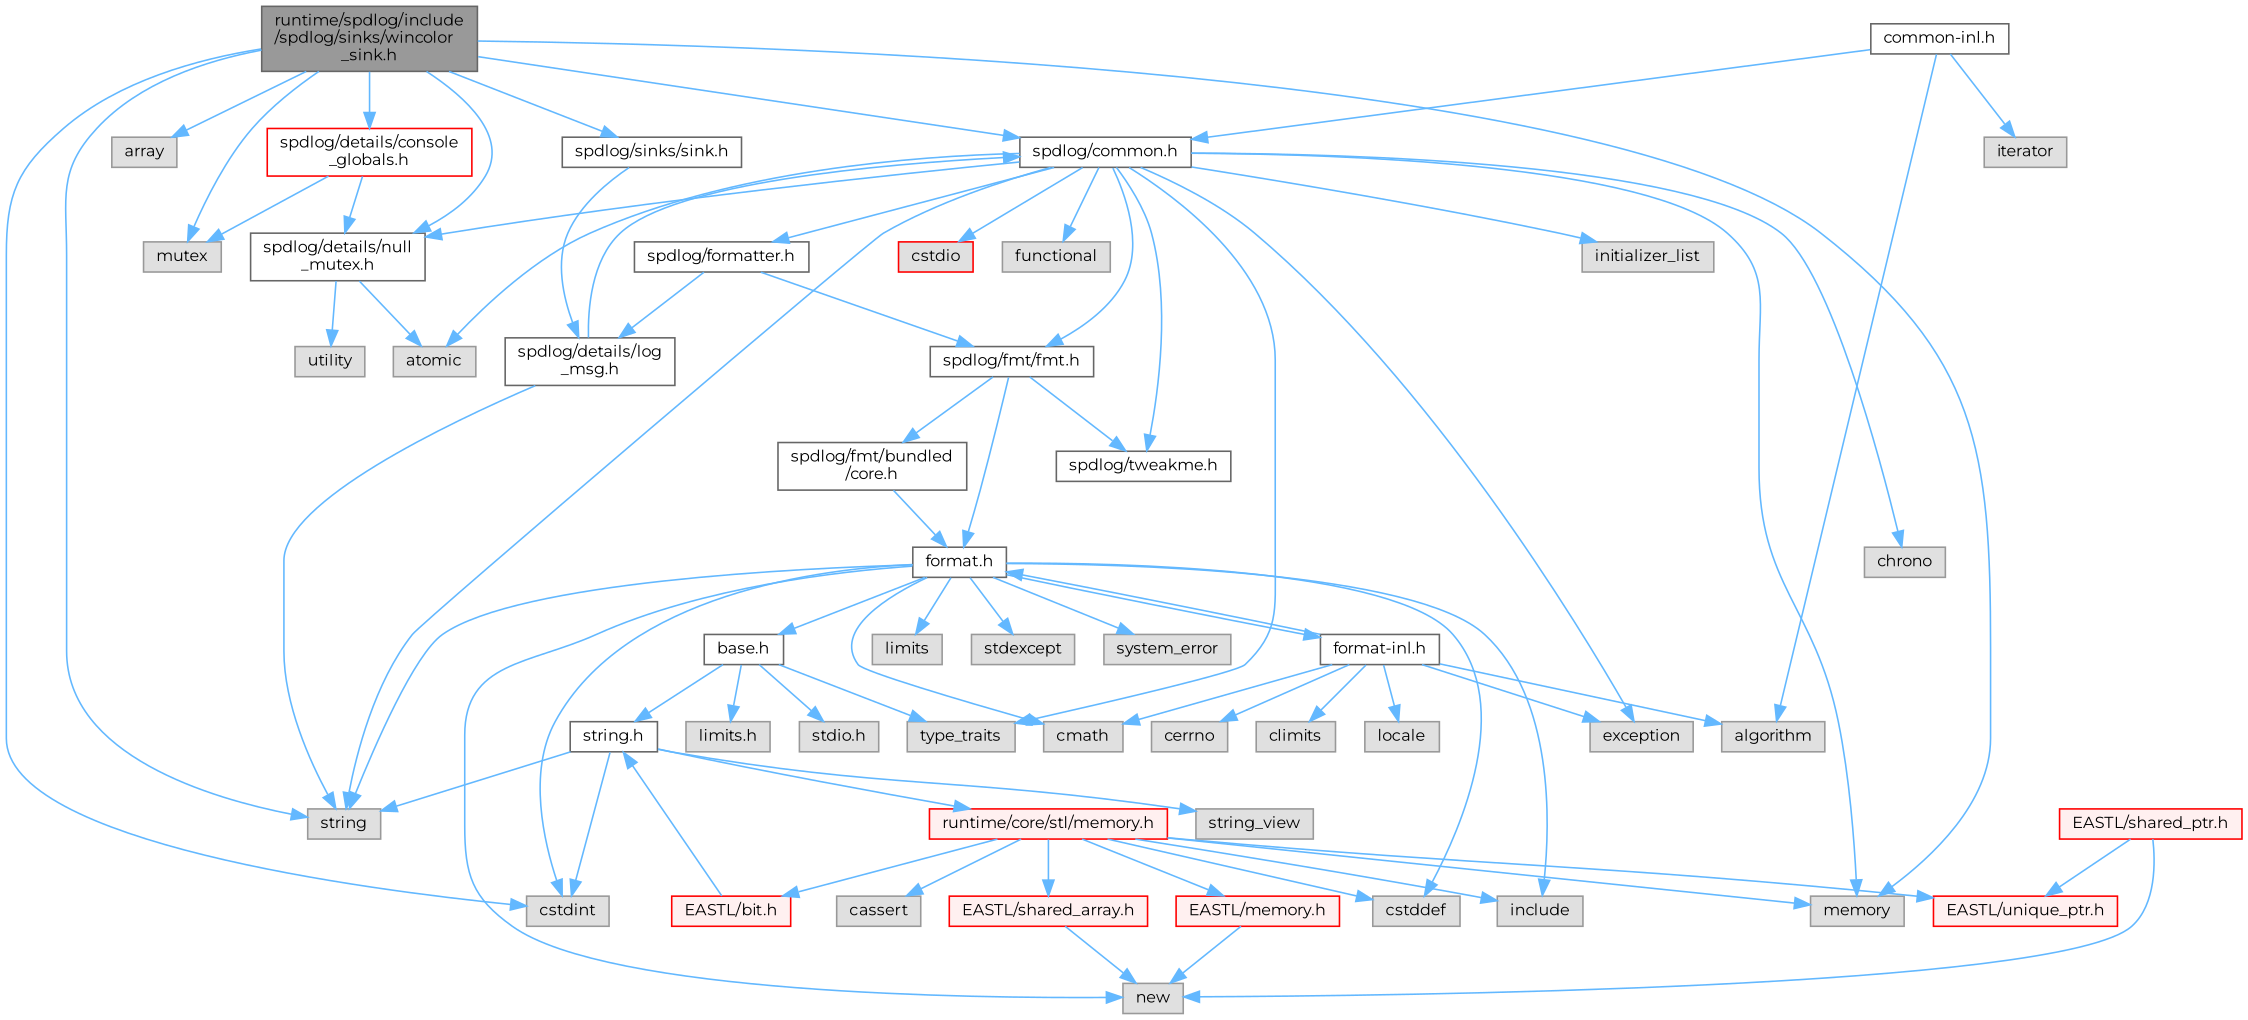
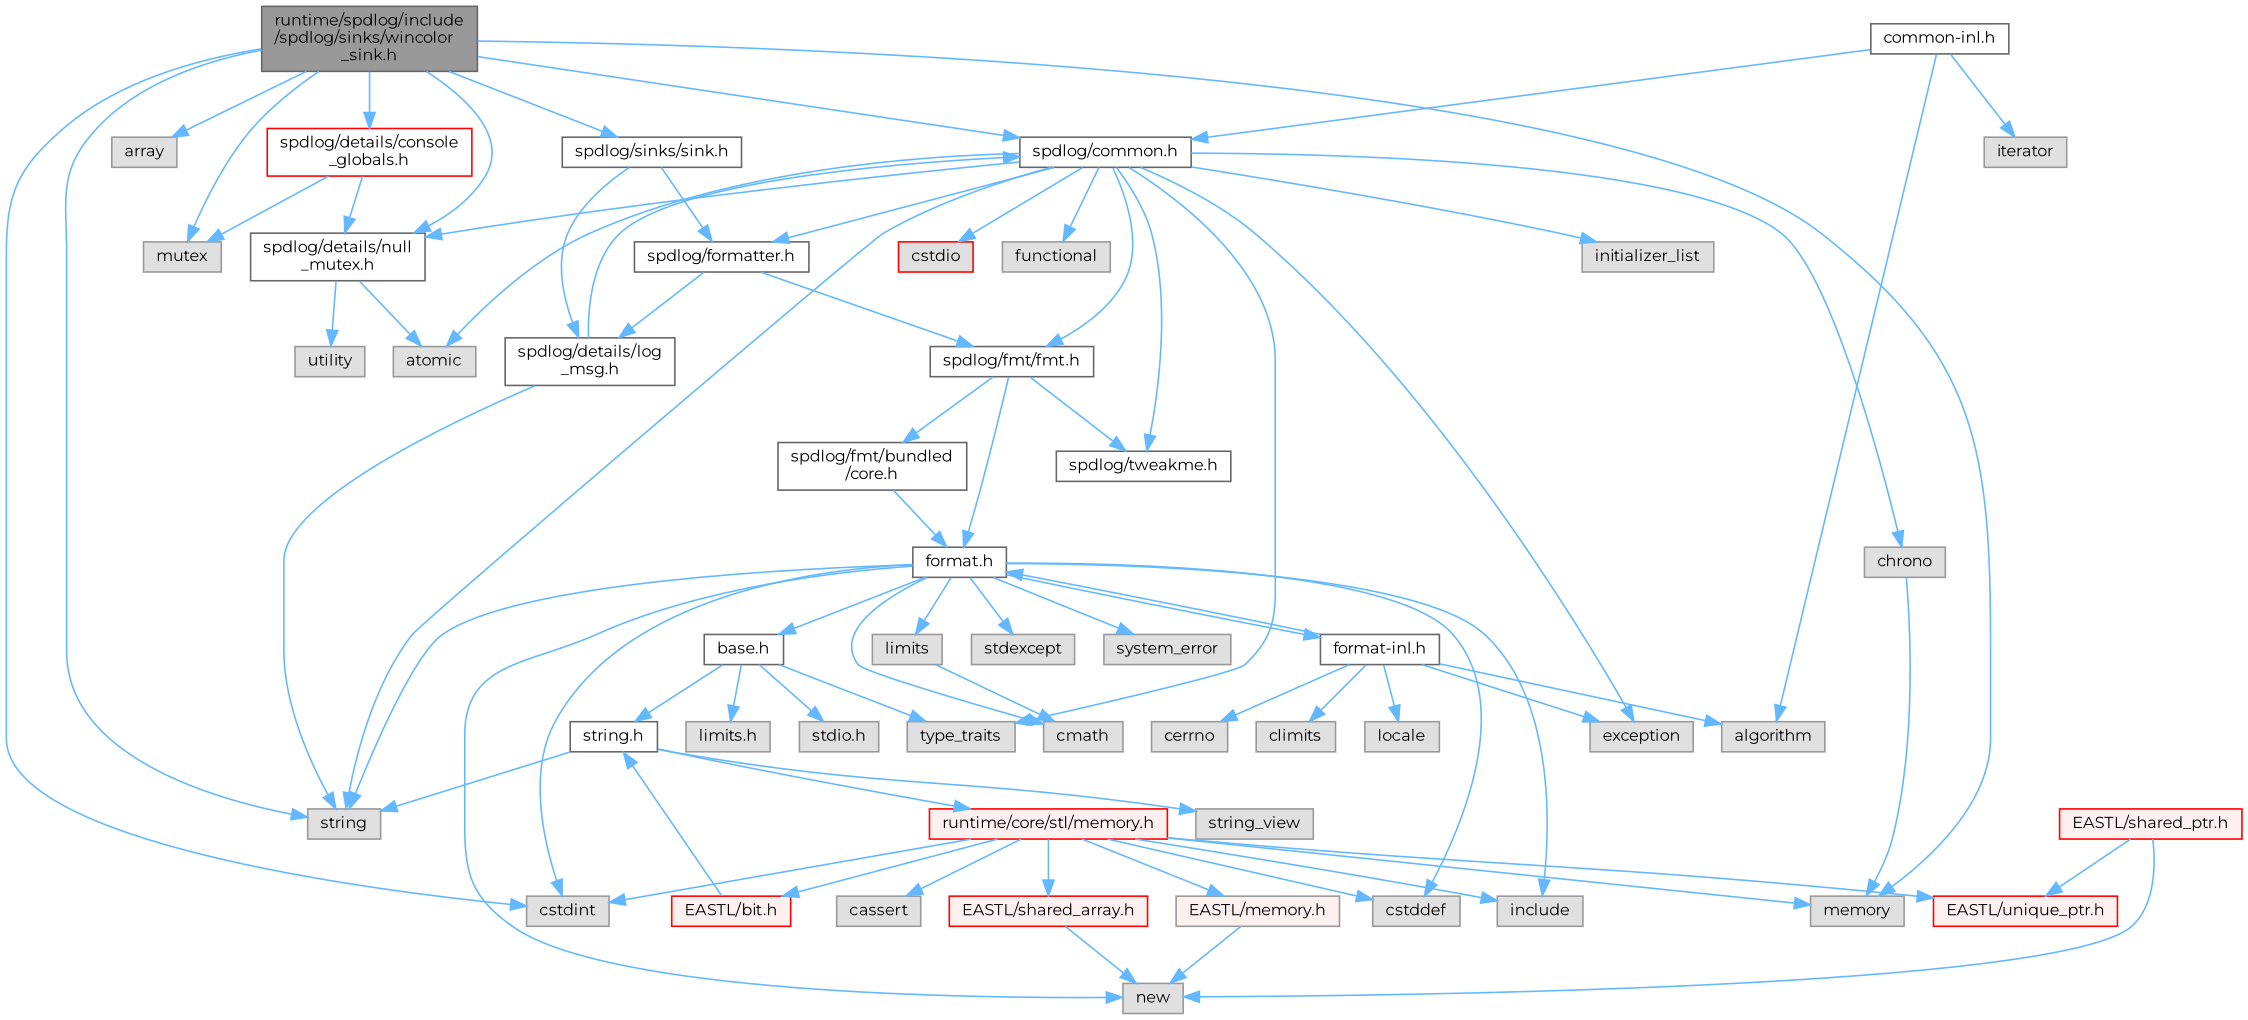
none -> (677, 190)
(1759, 285) -> (1908, 732)
(1236, 692) -> (988, 690)
(593, 816) -> (798, 869)
(1258, 911) -> (1258, 911)
